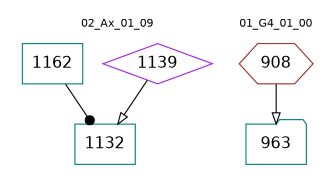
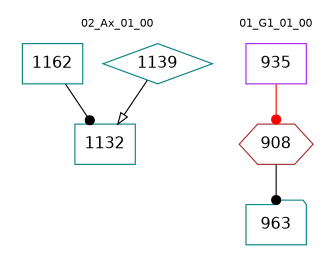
(117, 24) -> (117, 24)
(276, 24) -> (276, 24)
(158, 64) -> (158, 64)
none -> (276, 64)
(276, 98) -> (276, 180)
